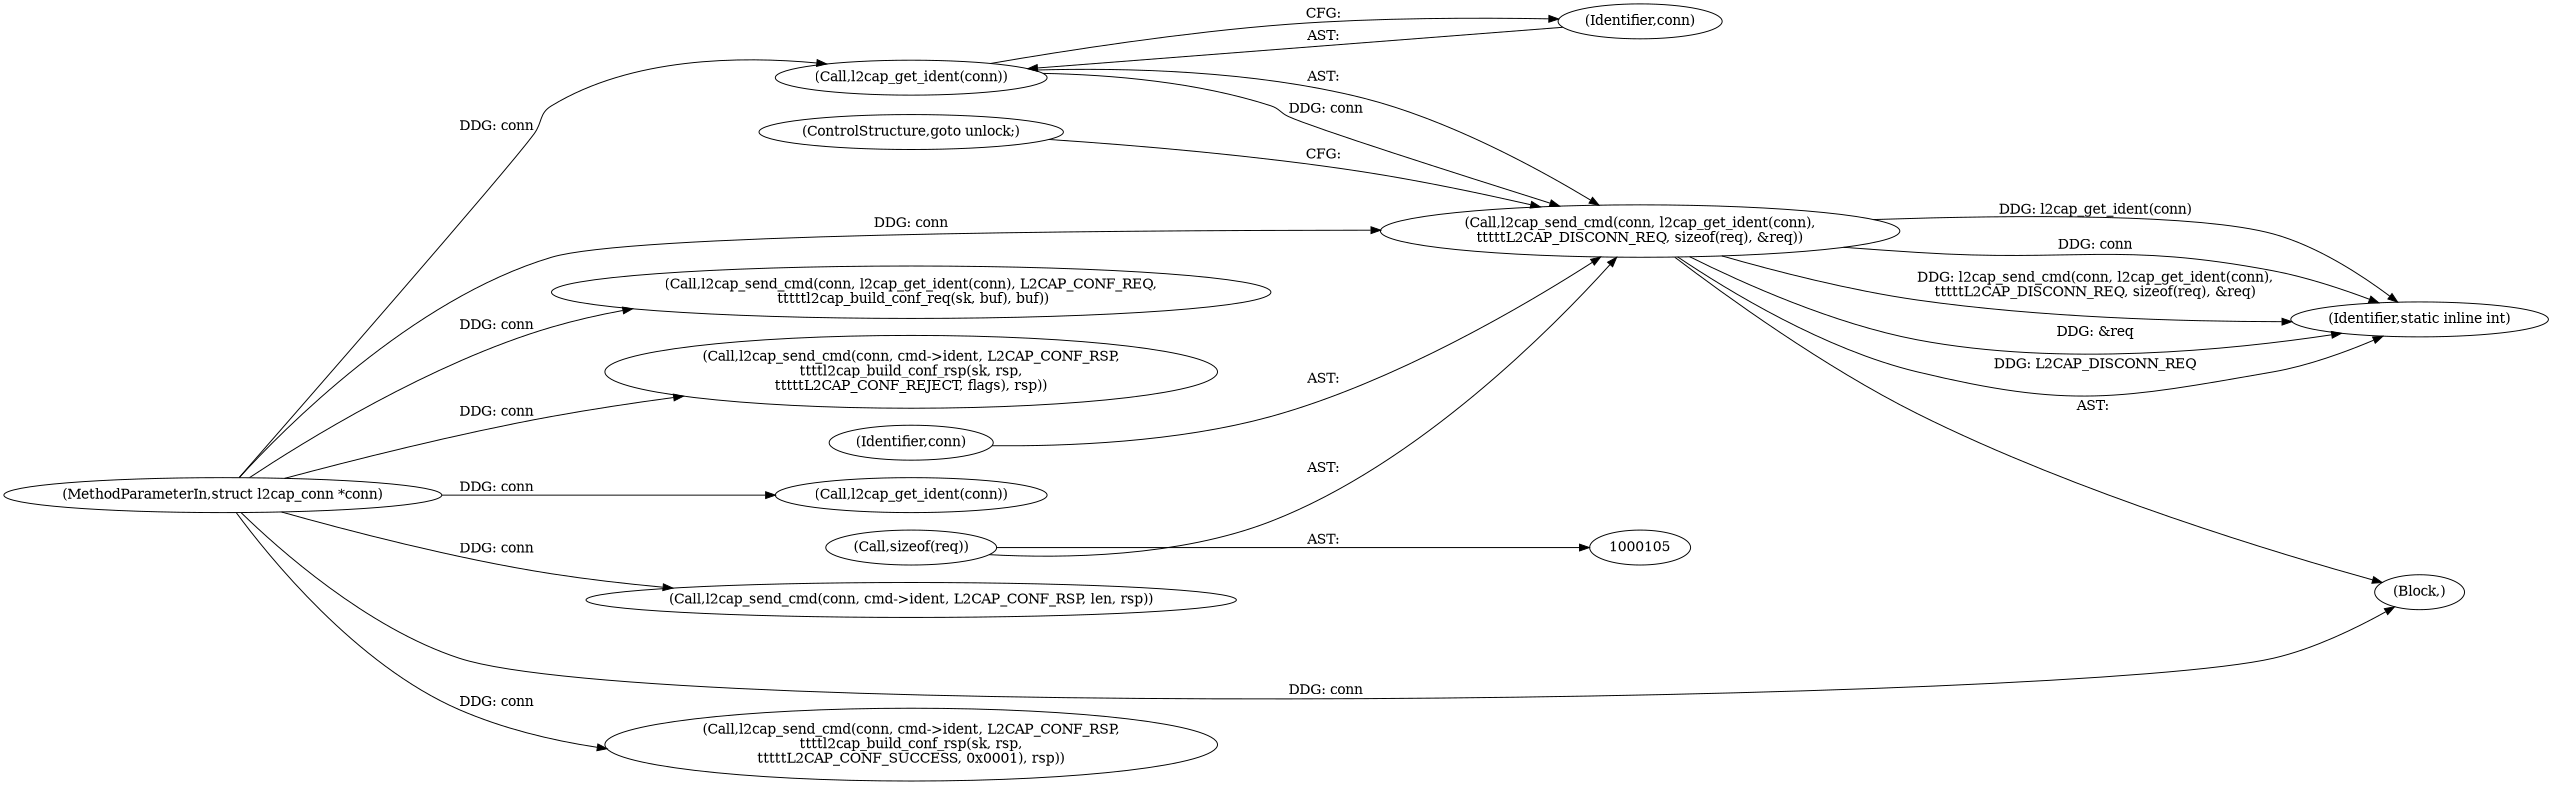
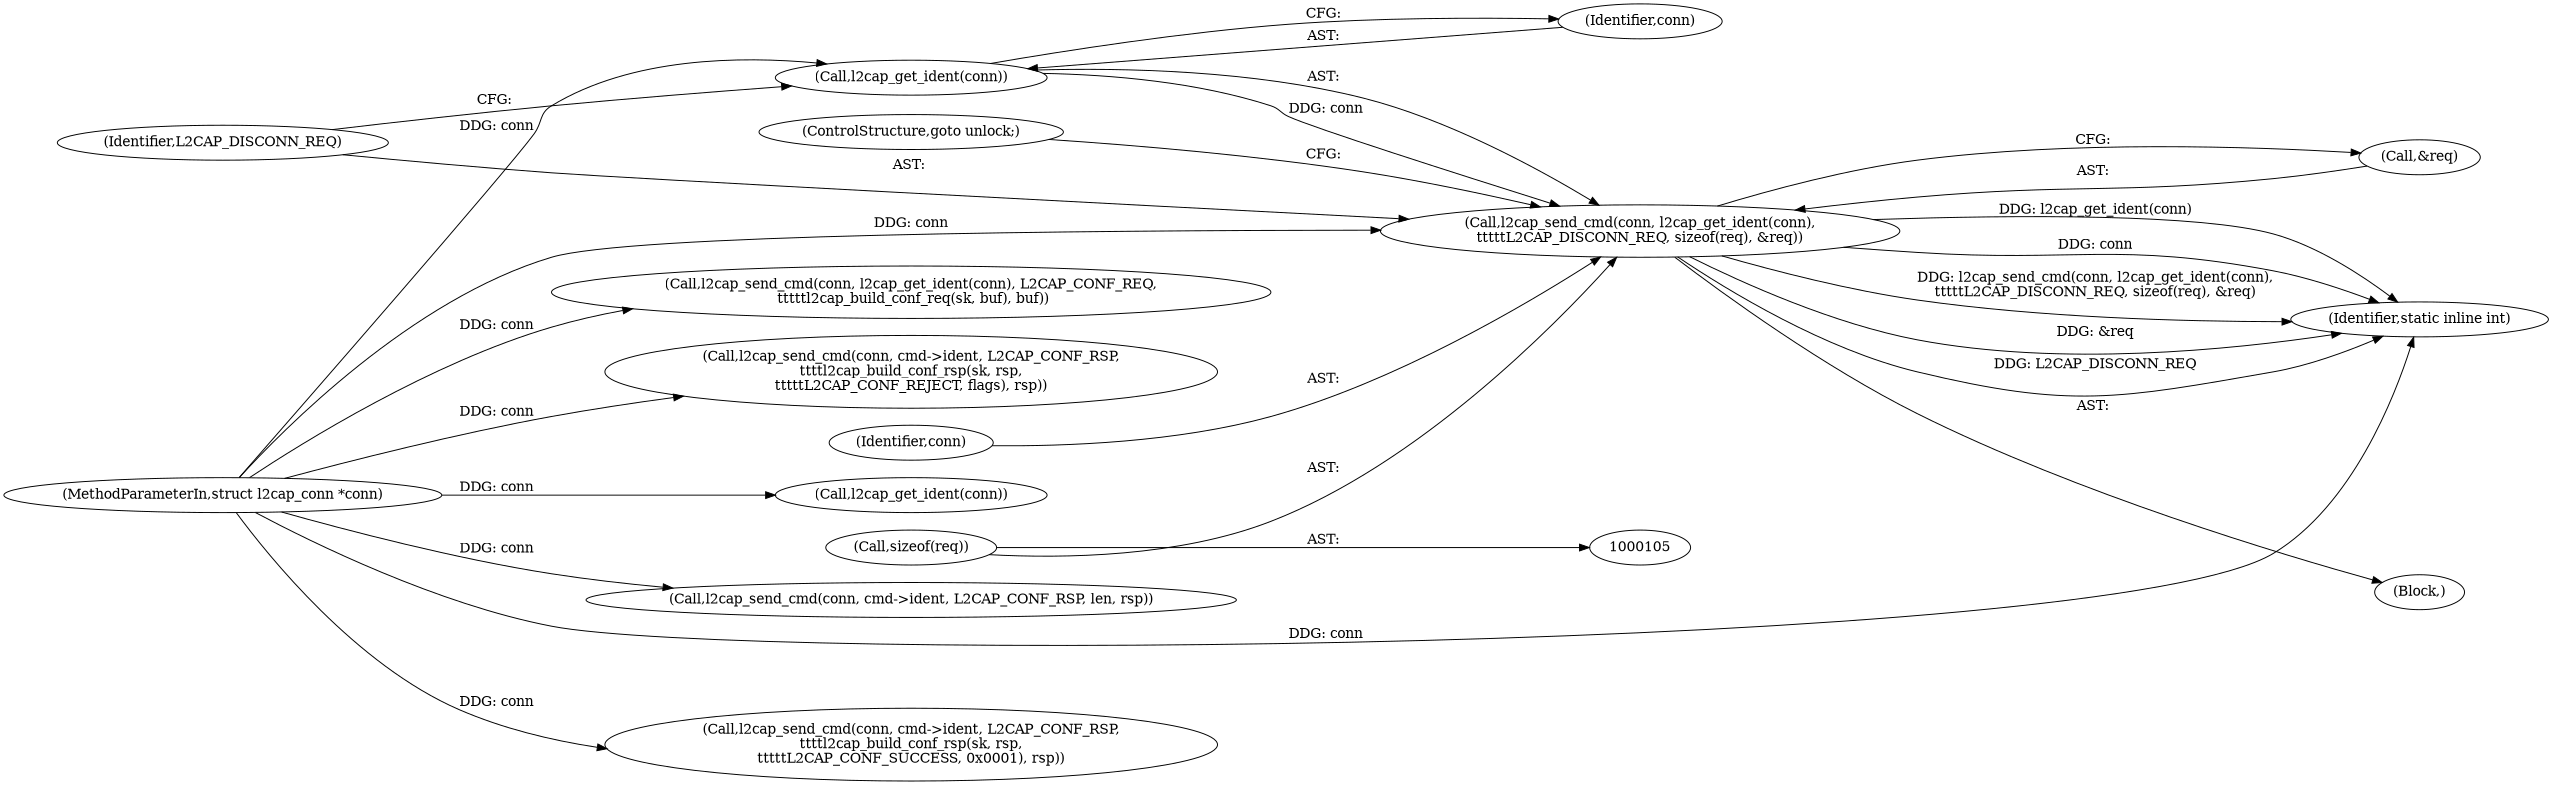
none -> (223, 143)
none -> (2420, 157)
(1295, 698) -> (1383, 641)
